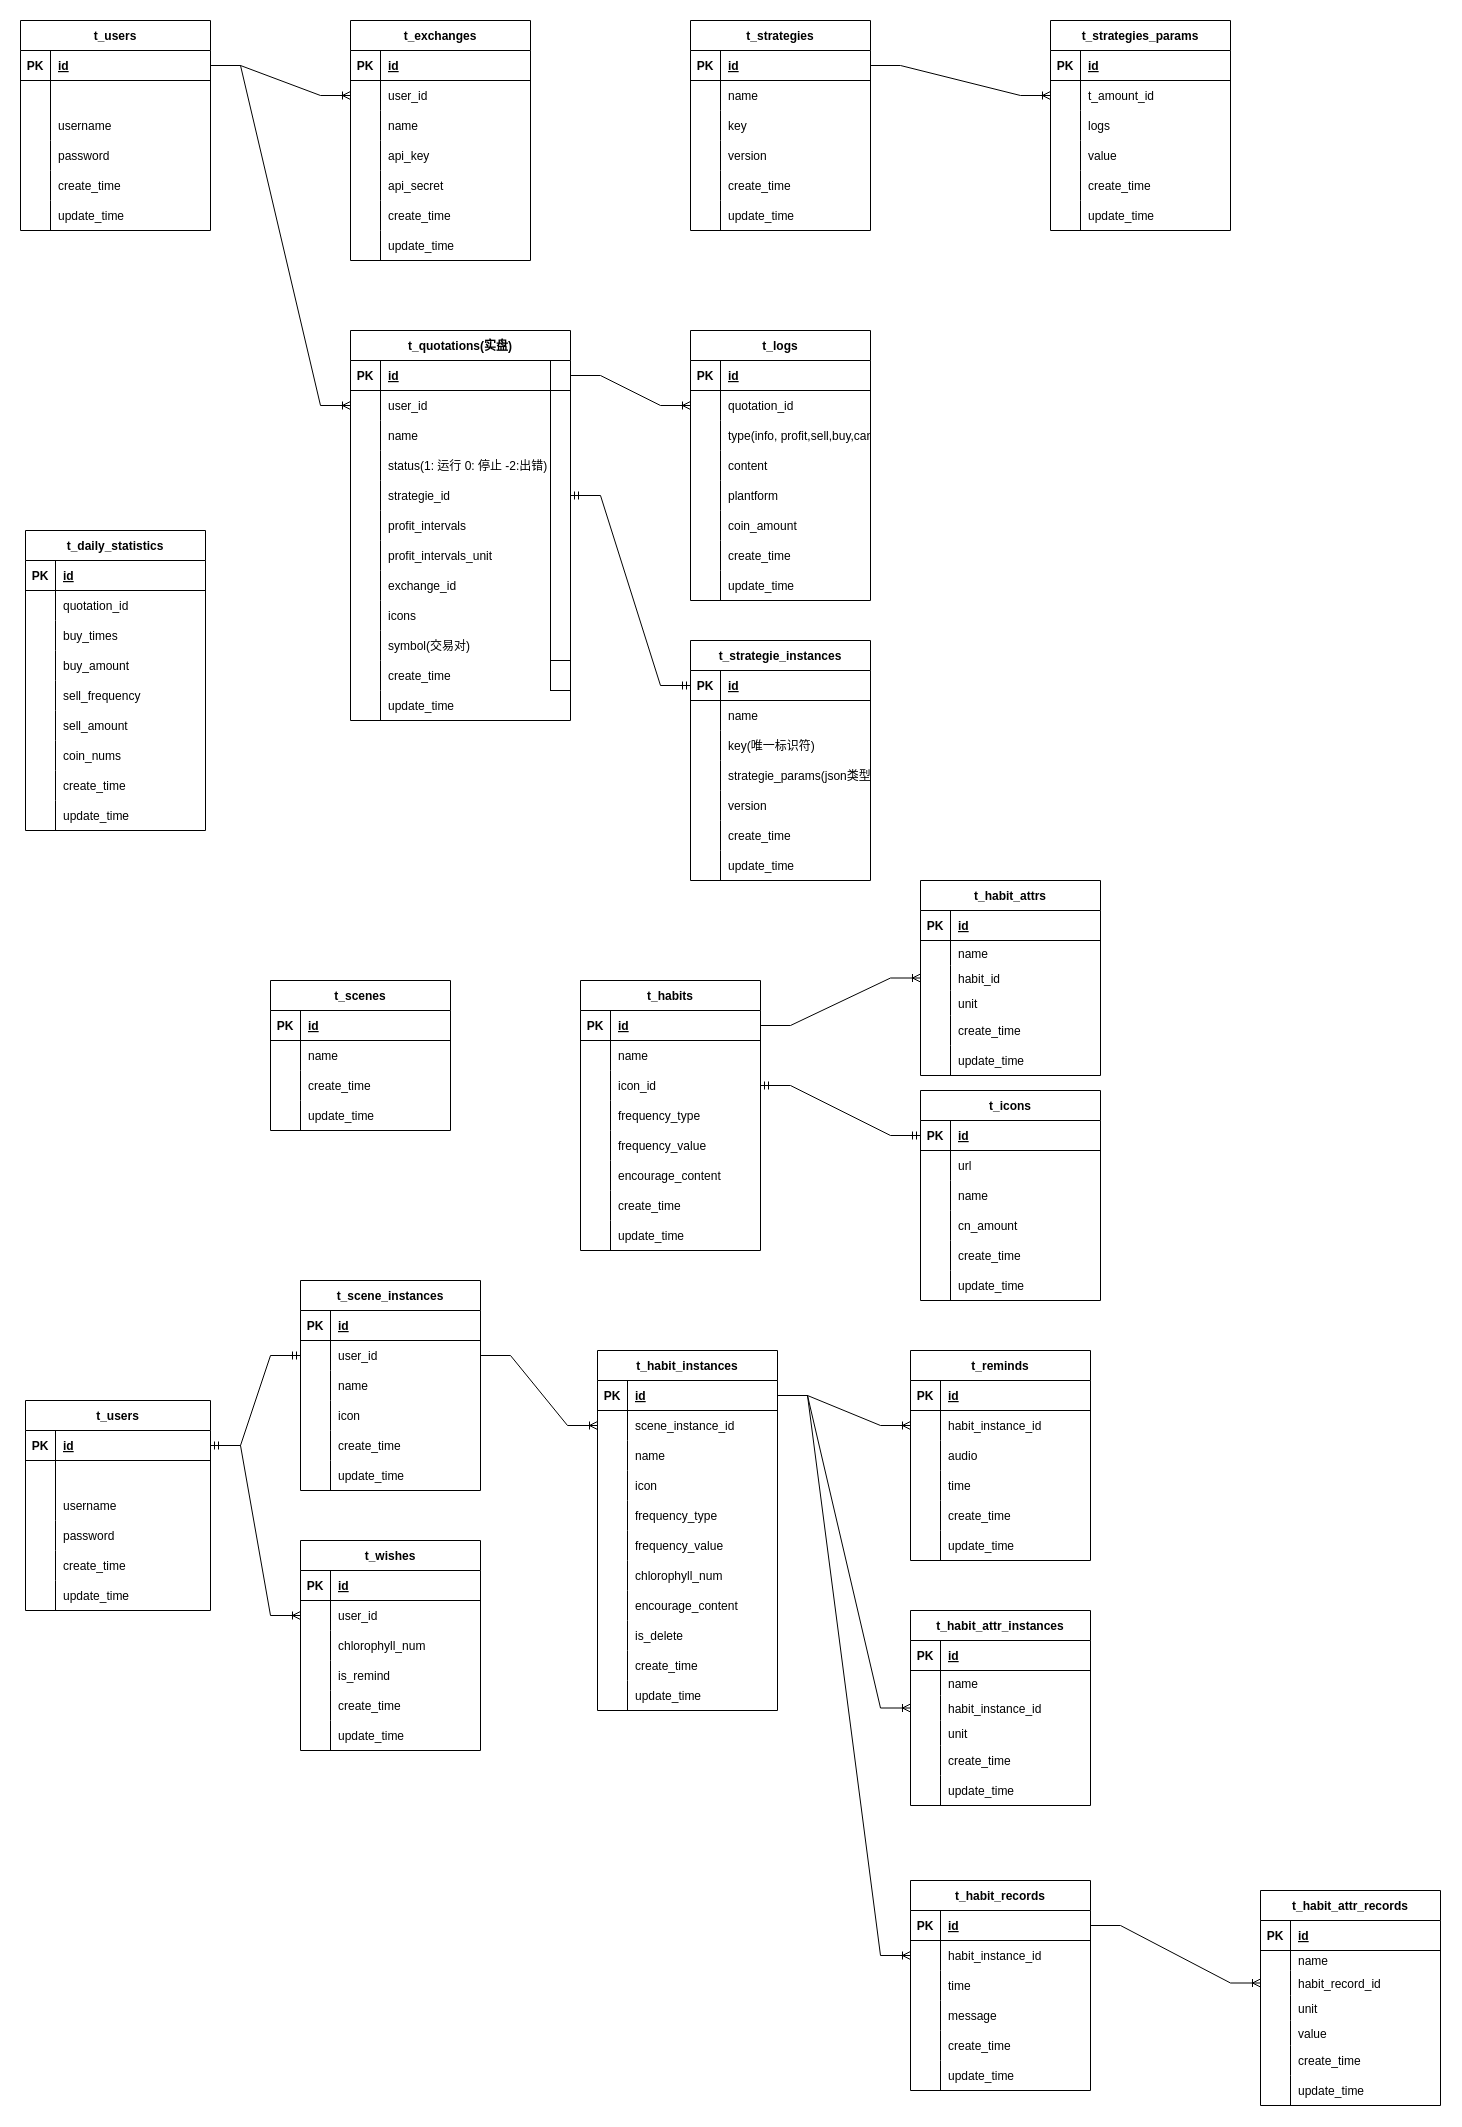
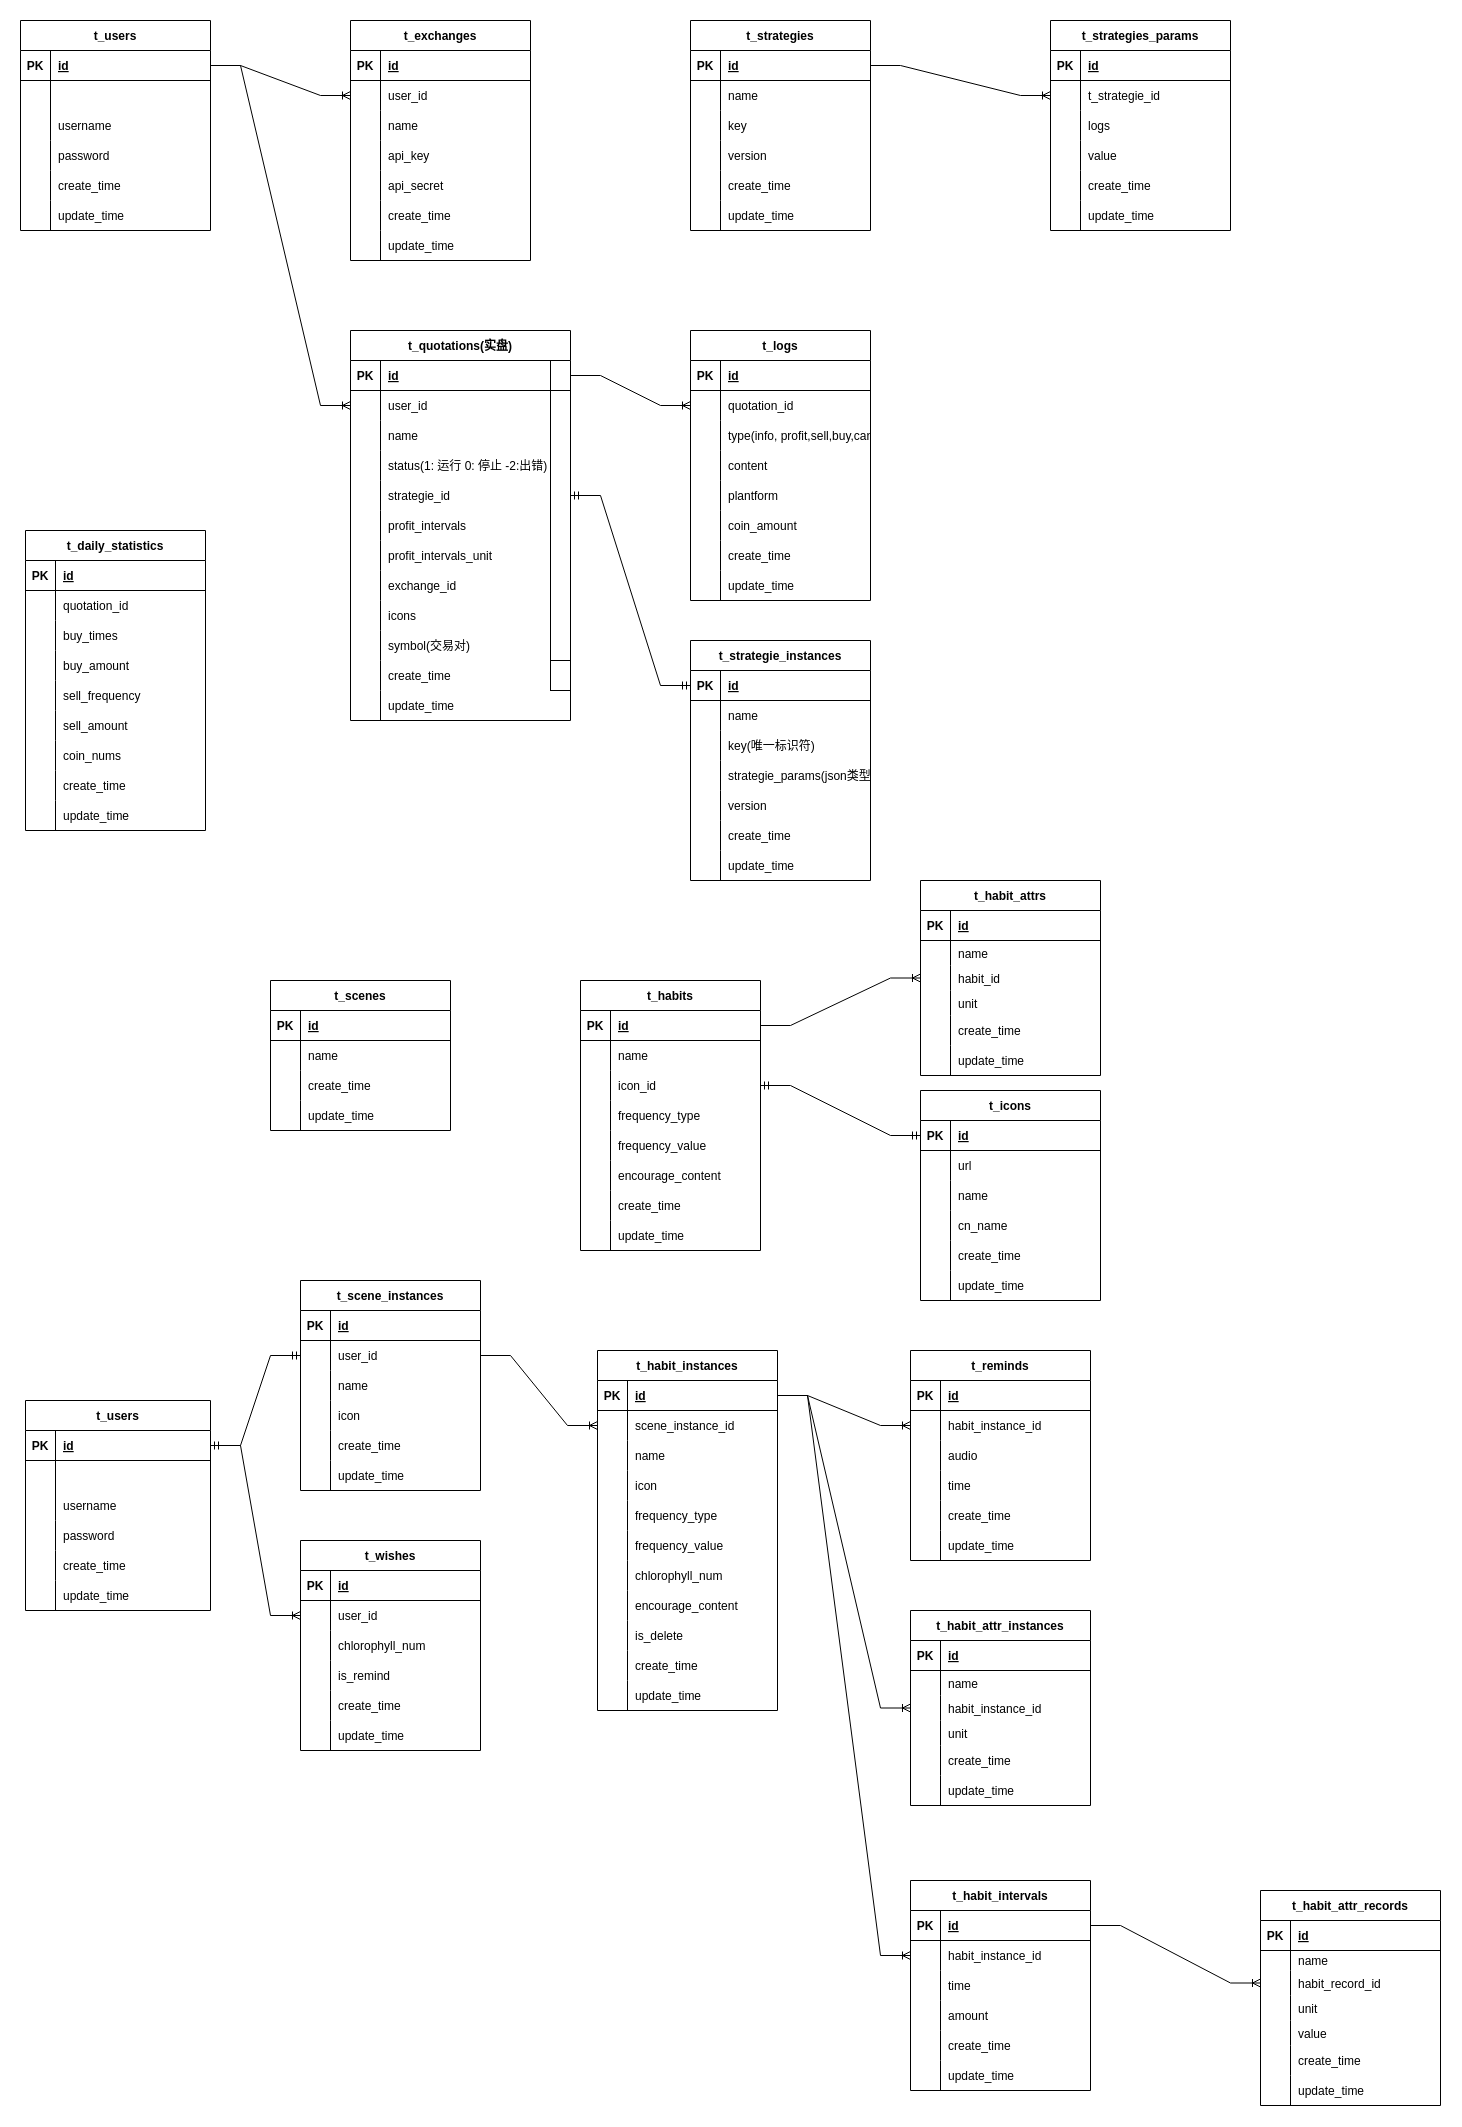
(1123, 96) -> (1132, 96)
(988, 1226) -> (982, 1226)
(1000, 1896) -> (1000, 1896)
(972, 2016) -> (968, 2016)
